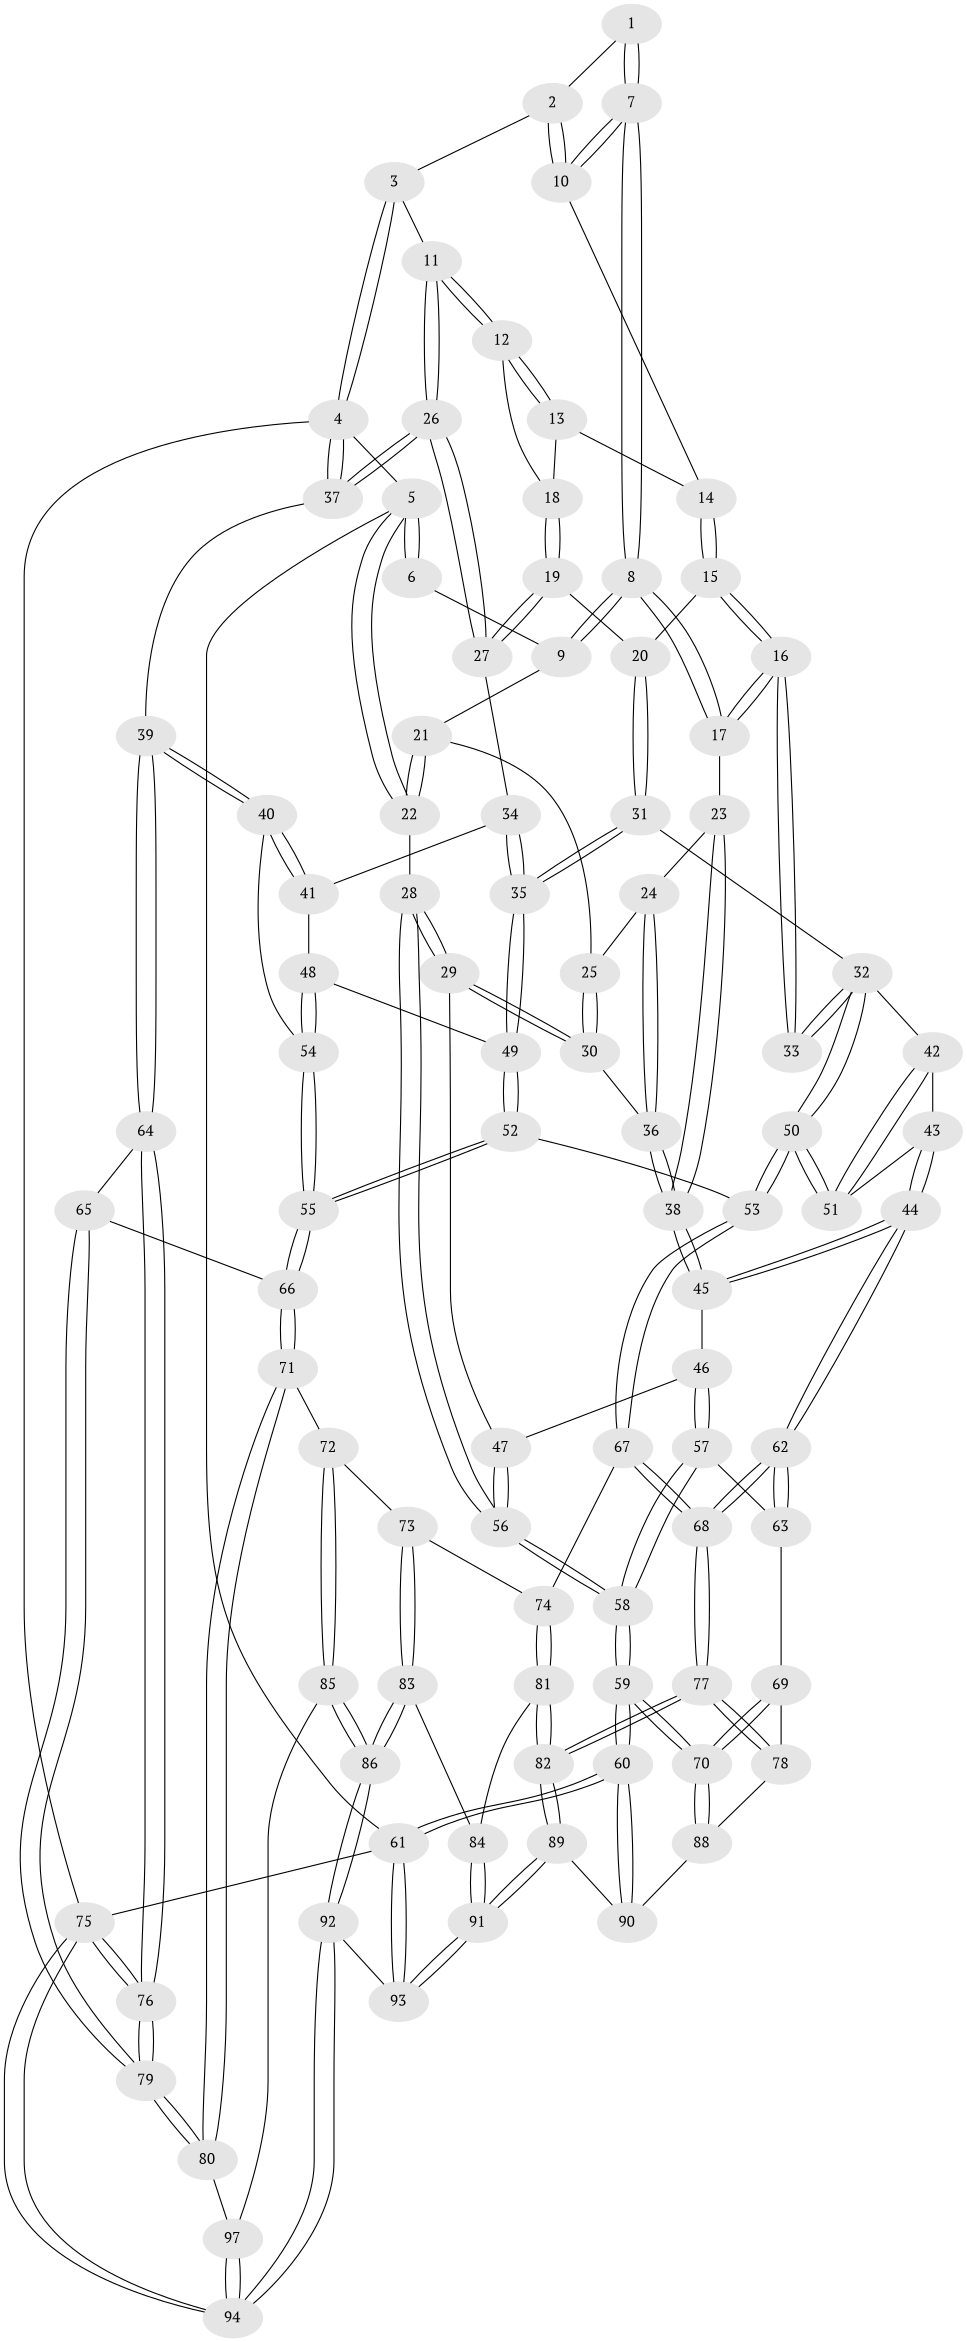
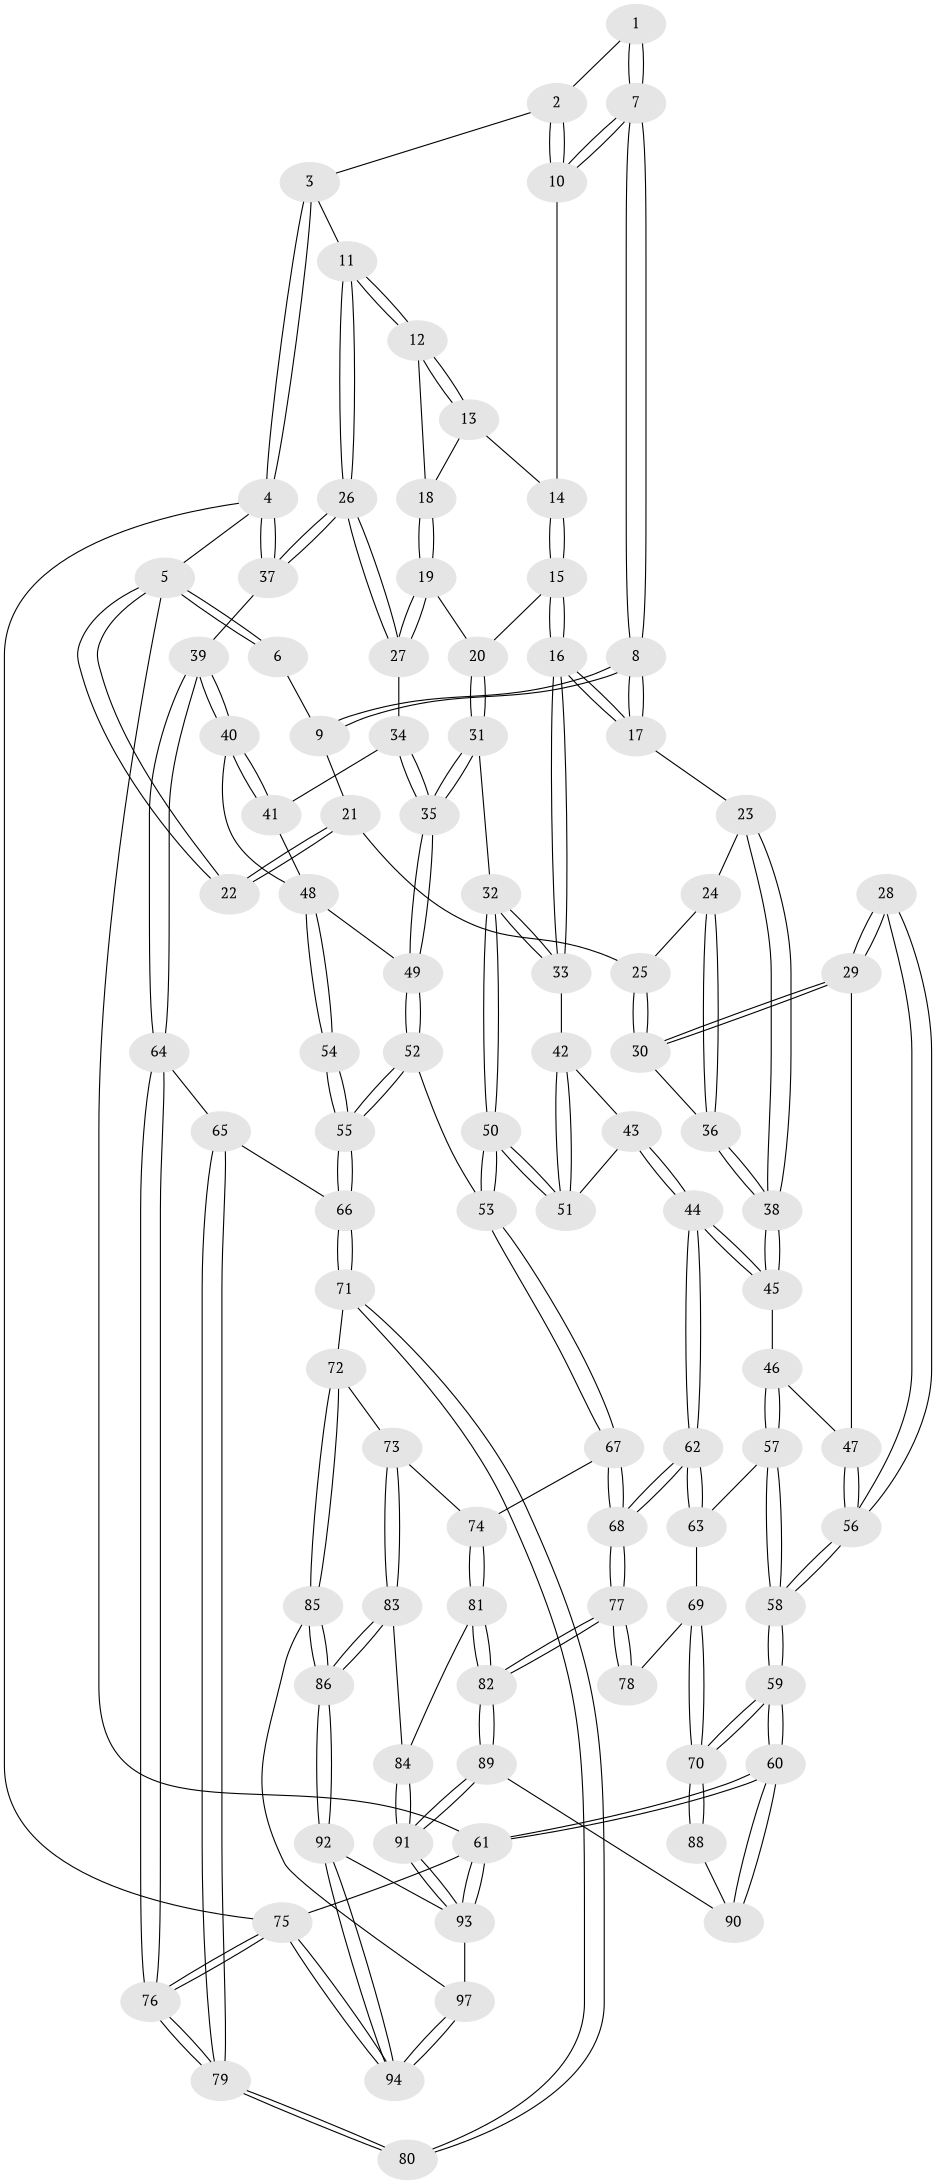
(410, 847) -> none
(259, 939) -> (230, 831)
(898, 1013) -> (561, 1013)
(742, 1804) -> none
(220, 2200) -> (465, 1962)
